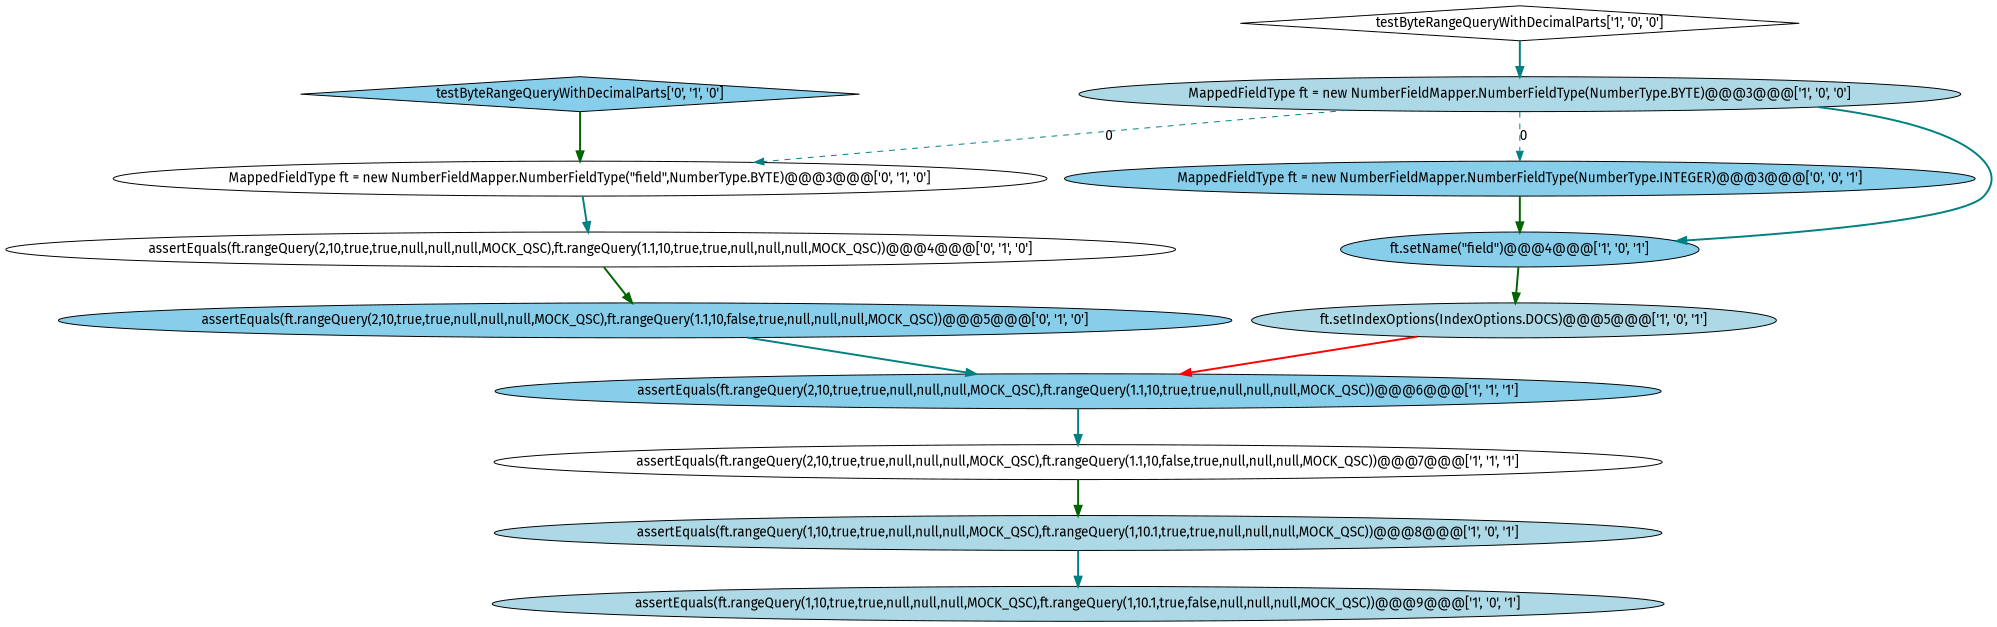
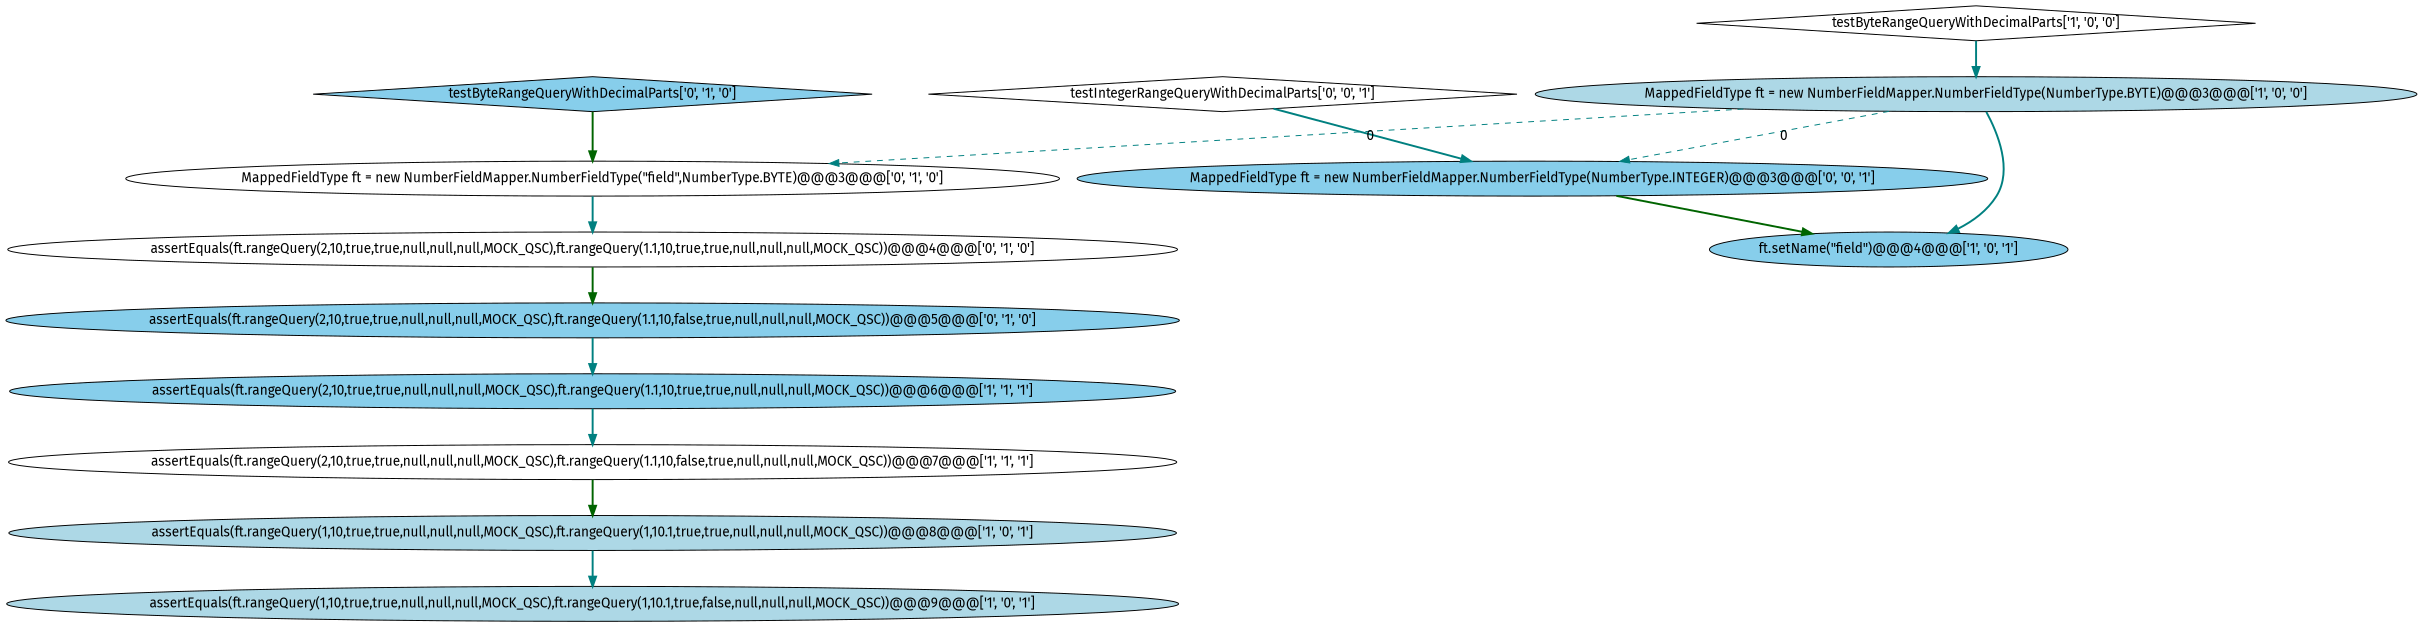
none -> (1223, 94)
(1514, 320) -> none
